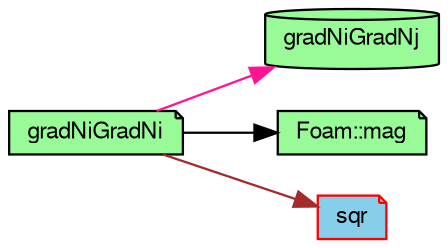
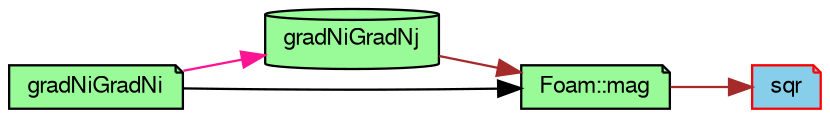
none -> (468, 62)
(229, 177) -> (700, 87)
